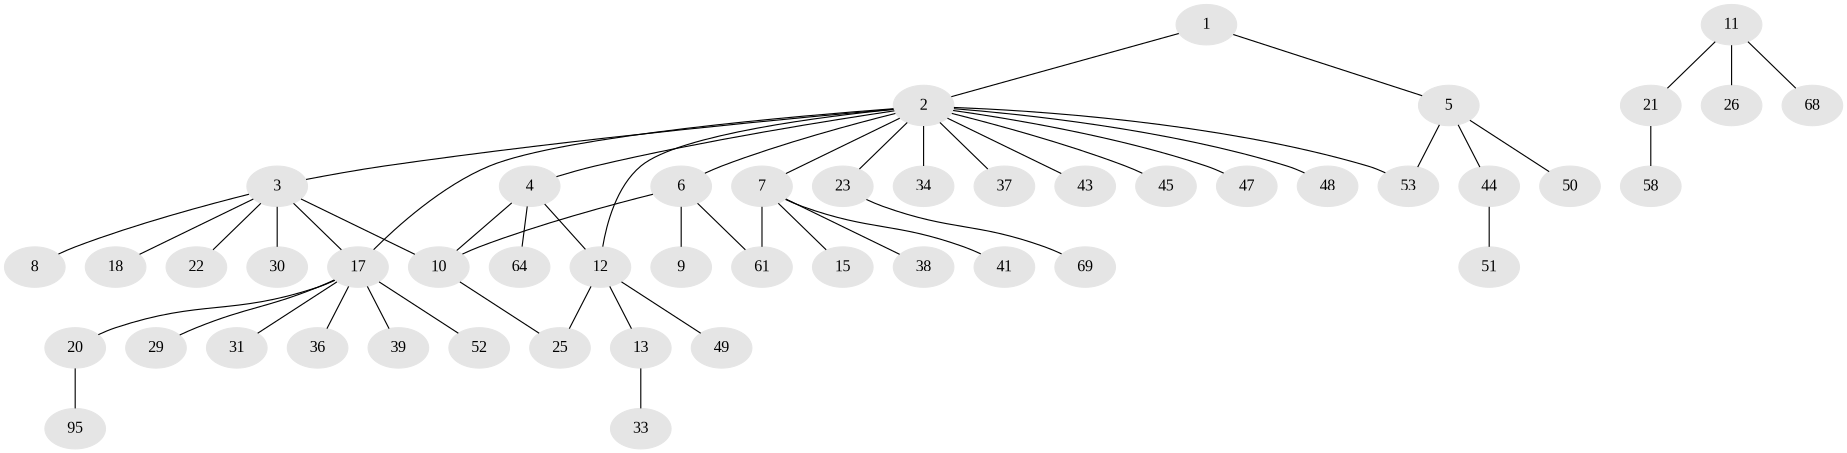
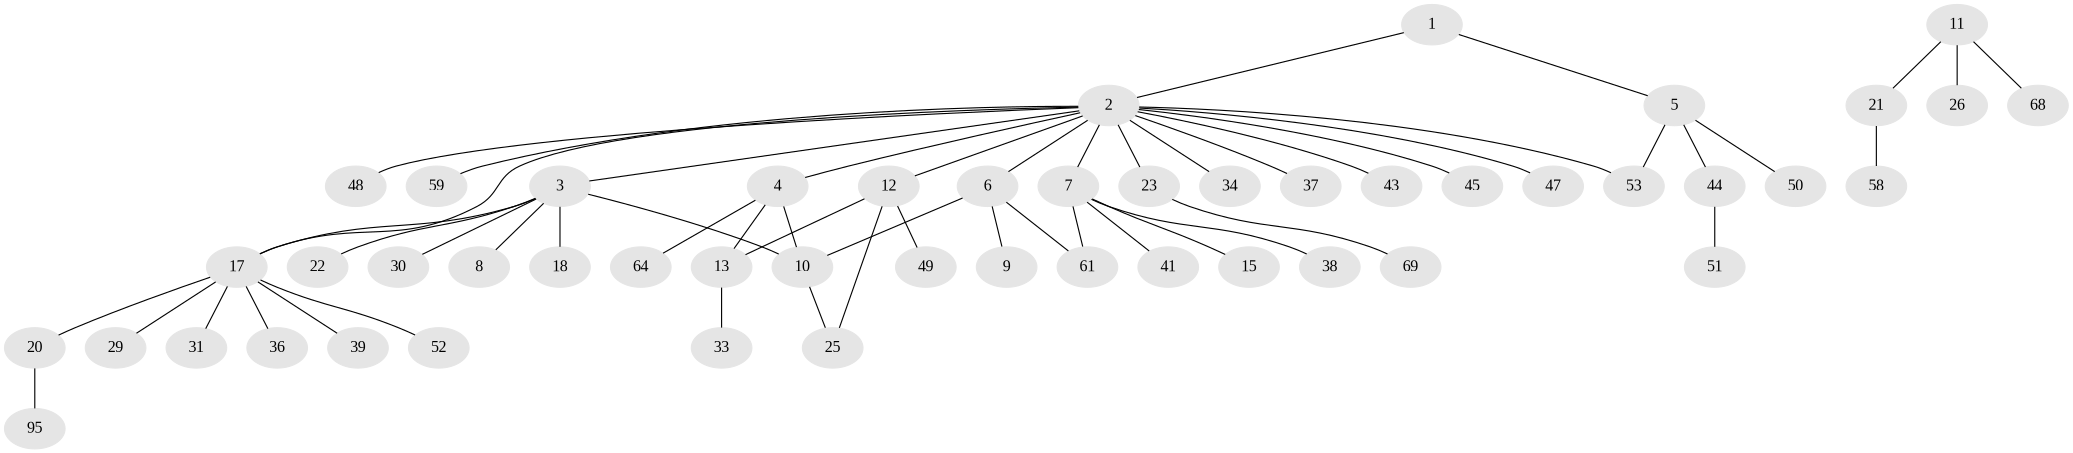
none -> (437, 186)
(565, 227) -> (750, 227)
